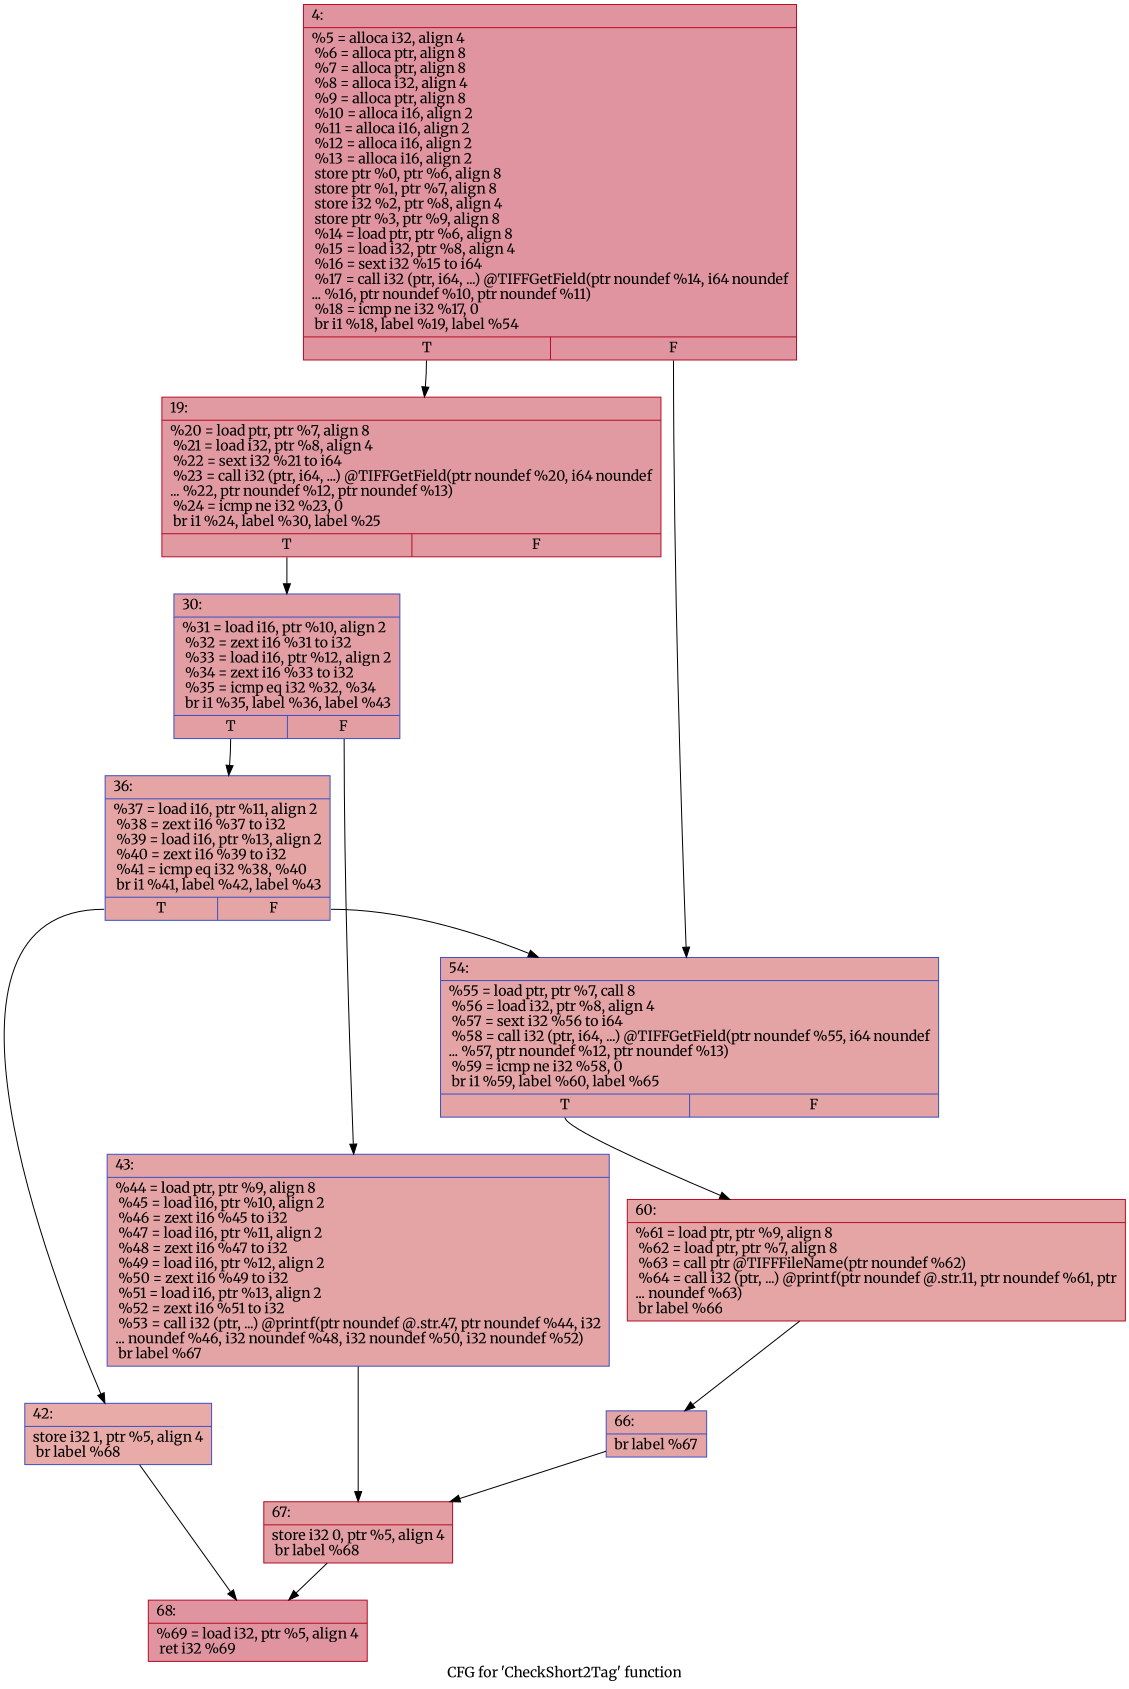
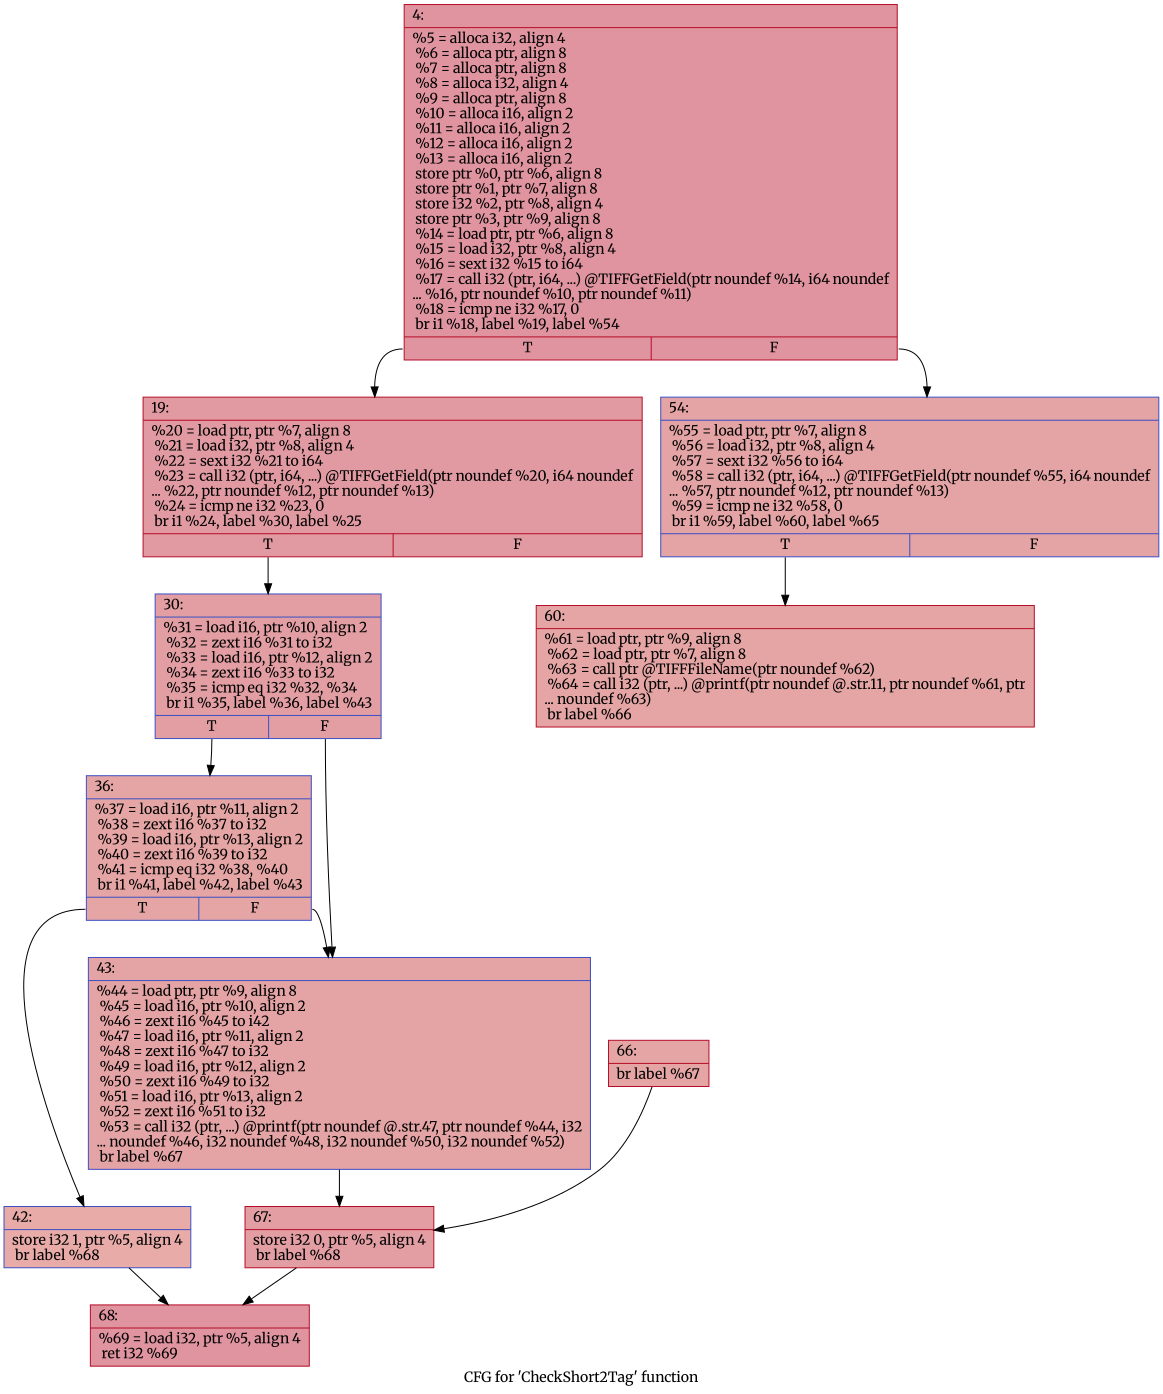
(432, 922) -> (322, 927)
(542, 992) -> (768, 431)
(202, 1219) -> (183, 1022)
(746, 1363) -> none
(656, 1434) -> (659, 1063)
